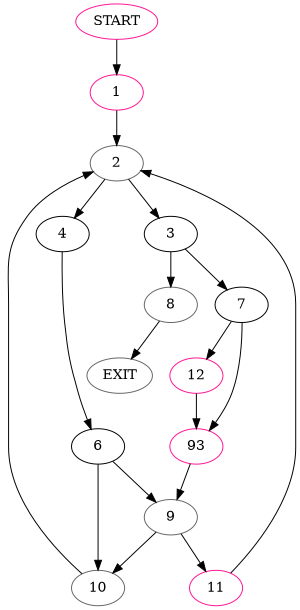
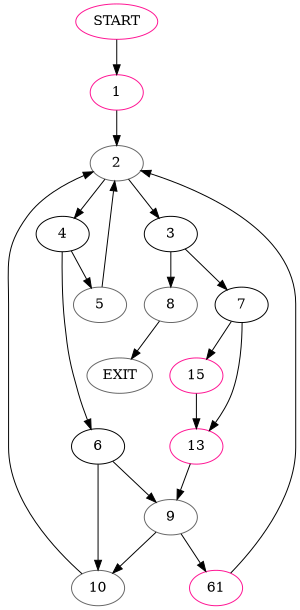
none -> (100, 305)
(196, 376) -> (196, 376)
(196, 446) -> (196, 446)
(216, 588) -> (216, 588)
